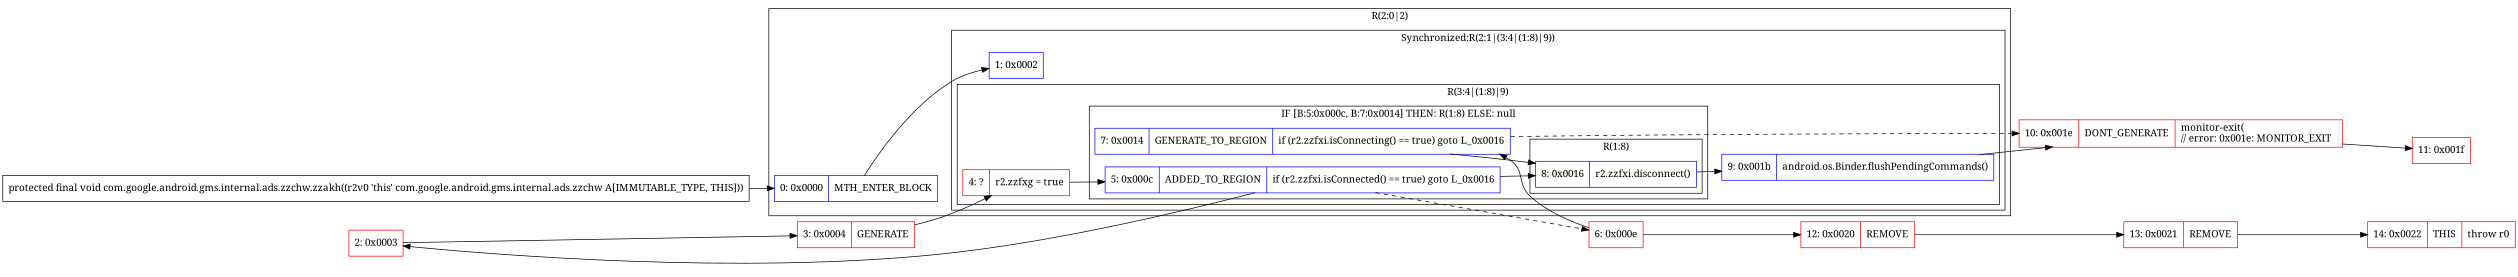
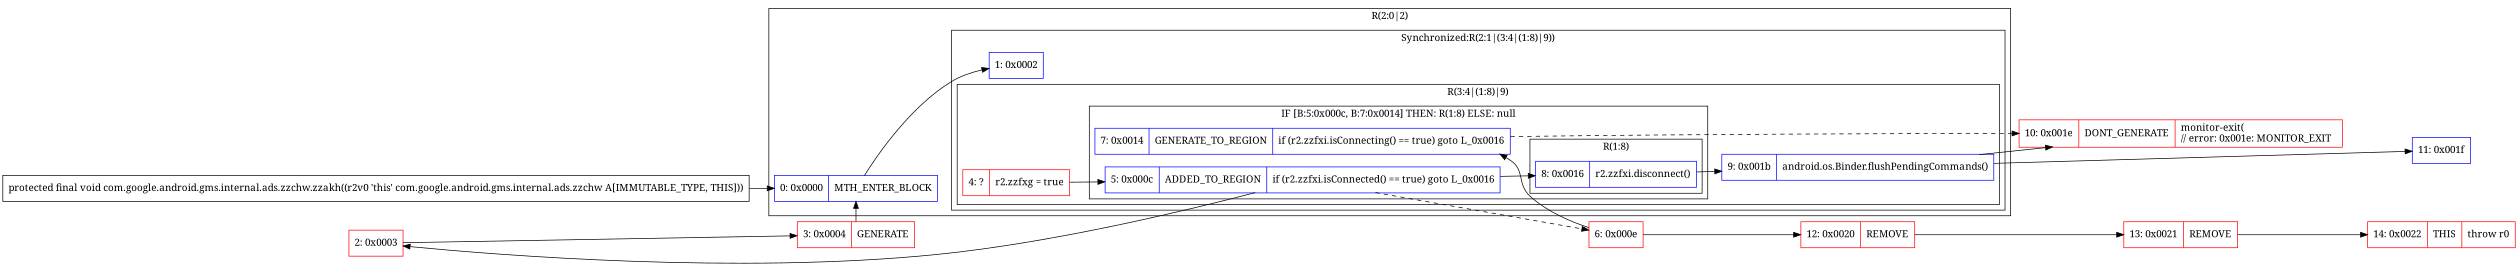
(2374, 146) -> (2199, 157)
(2441, 150) -> (2441, 150)
(1489, 158) -> none
(933, 220) -> (856, 215)
